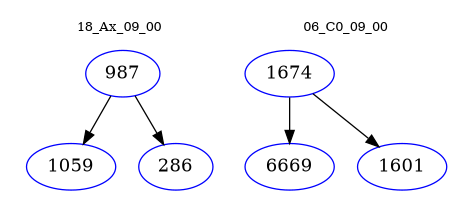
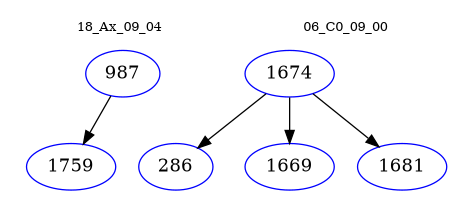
(120, 28) -> (120, 28)
(146, 115) -> (243, 112)
(71, 167) -> (71, 167)
(290, 167) -> (290, 167)
(402, 167) -> (402, 167)
